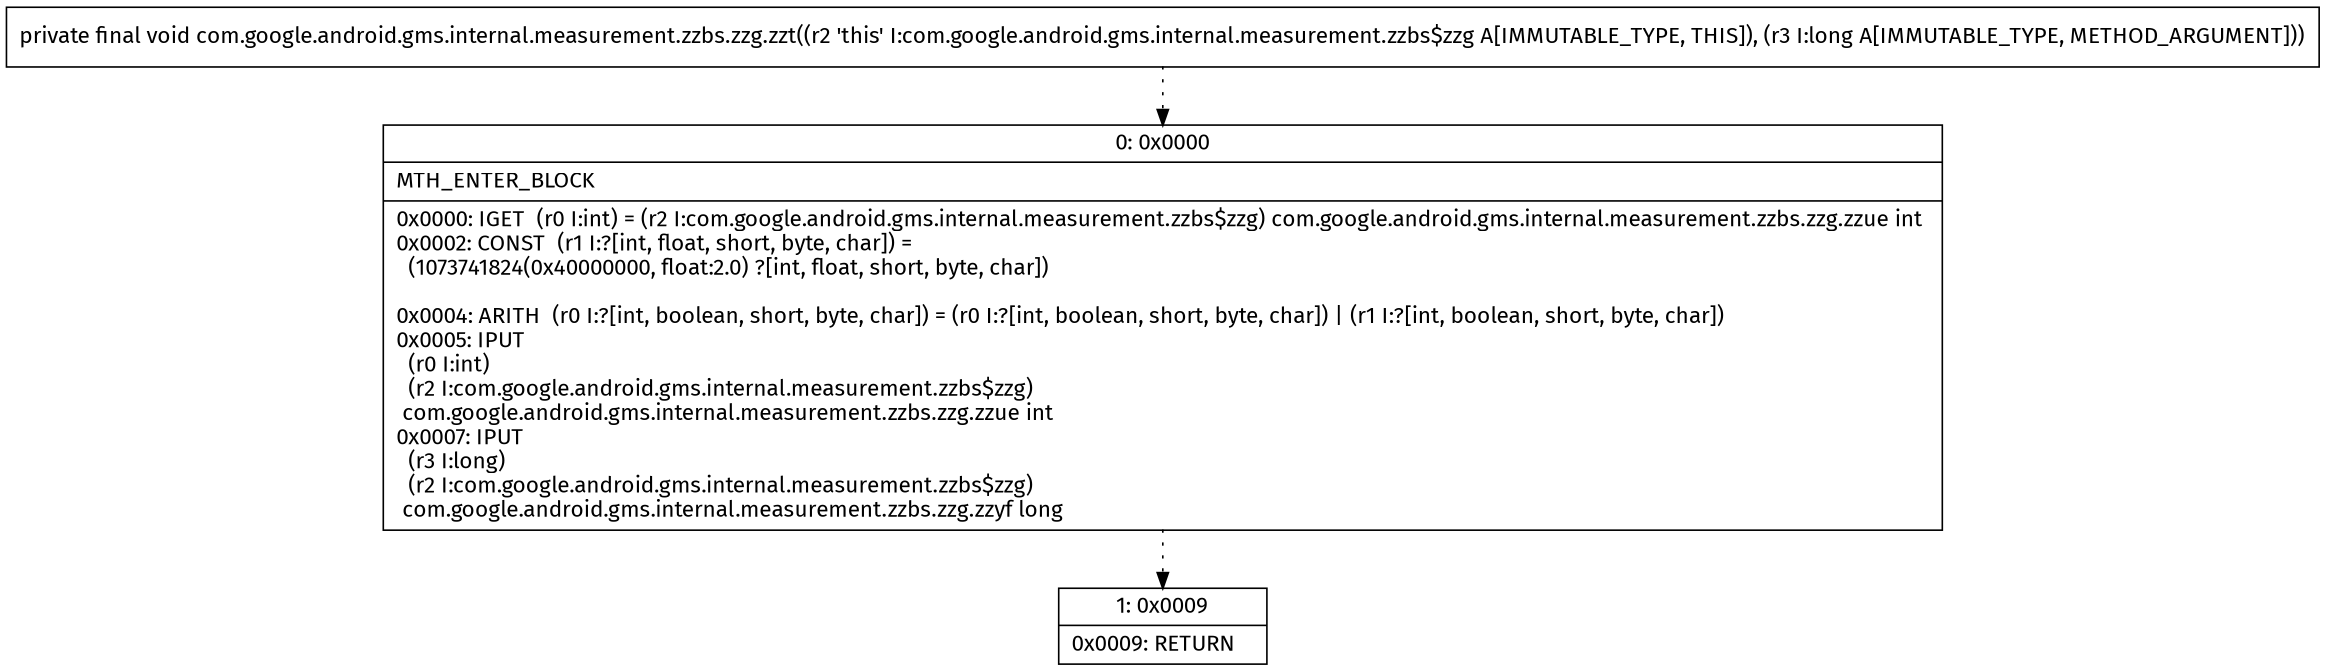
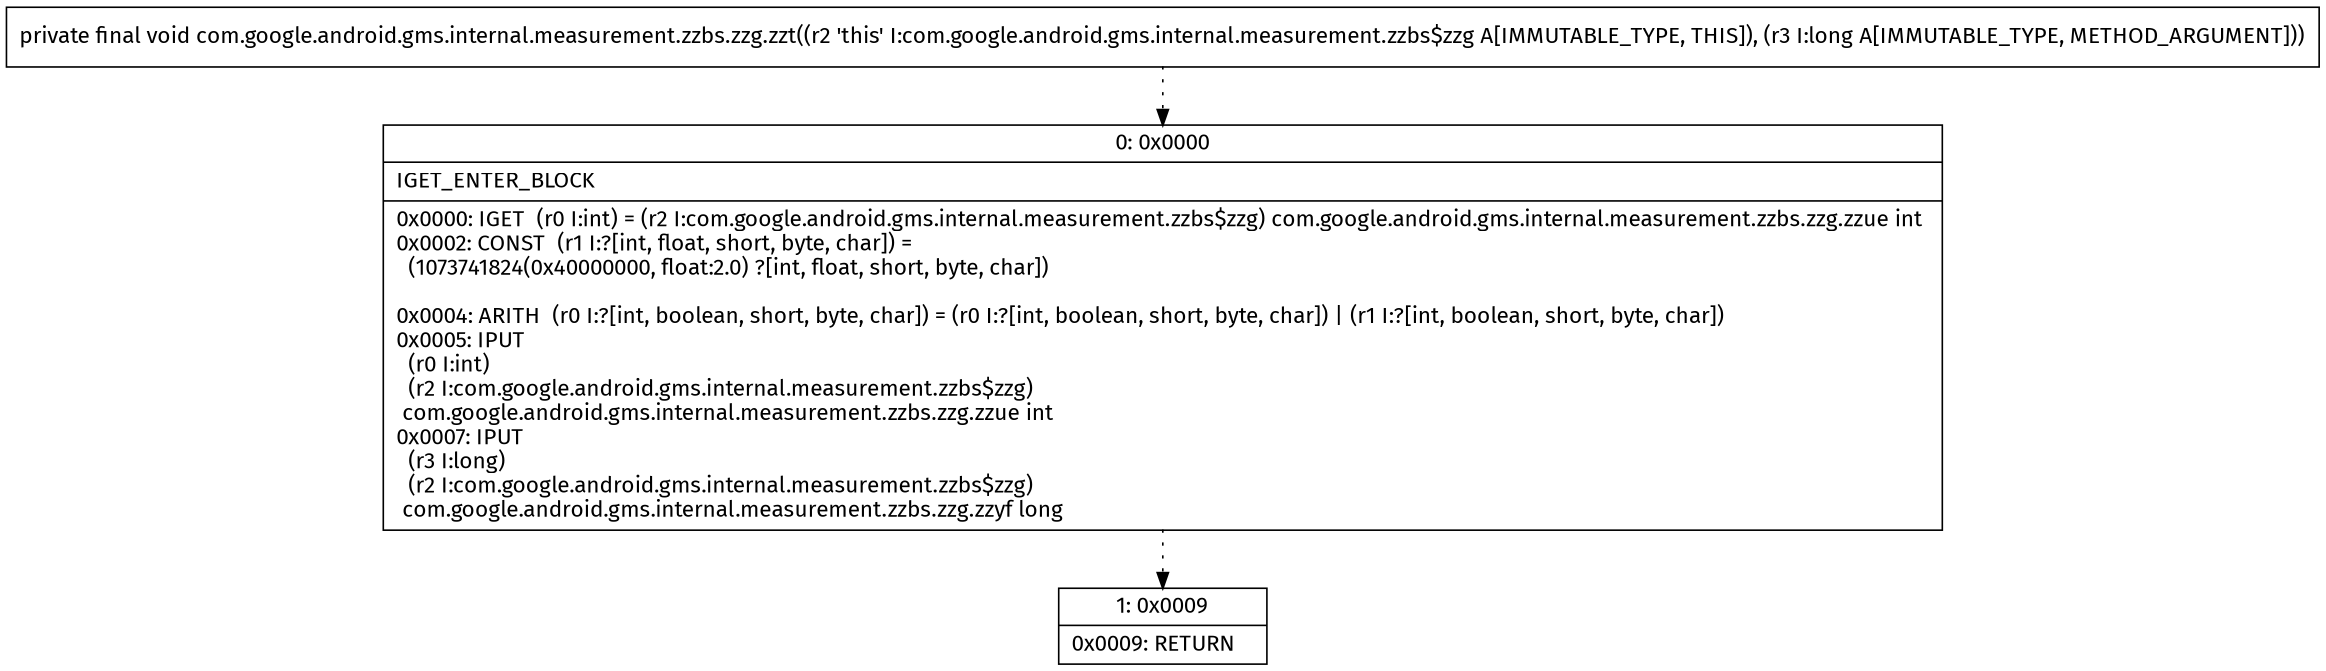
(496, 181) -> (496, 181)
